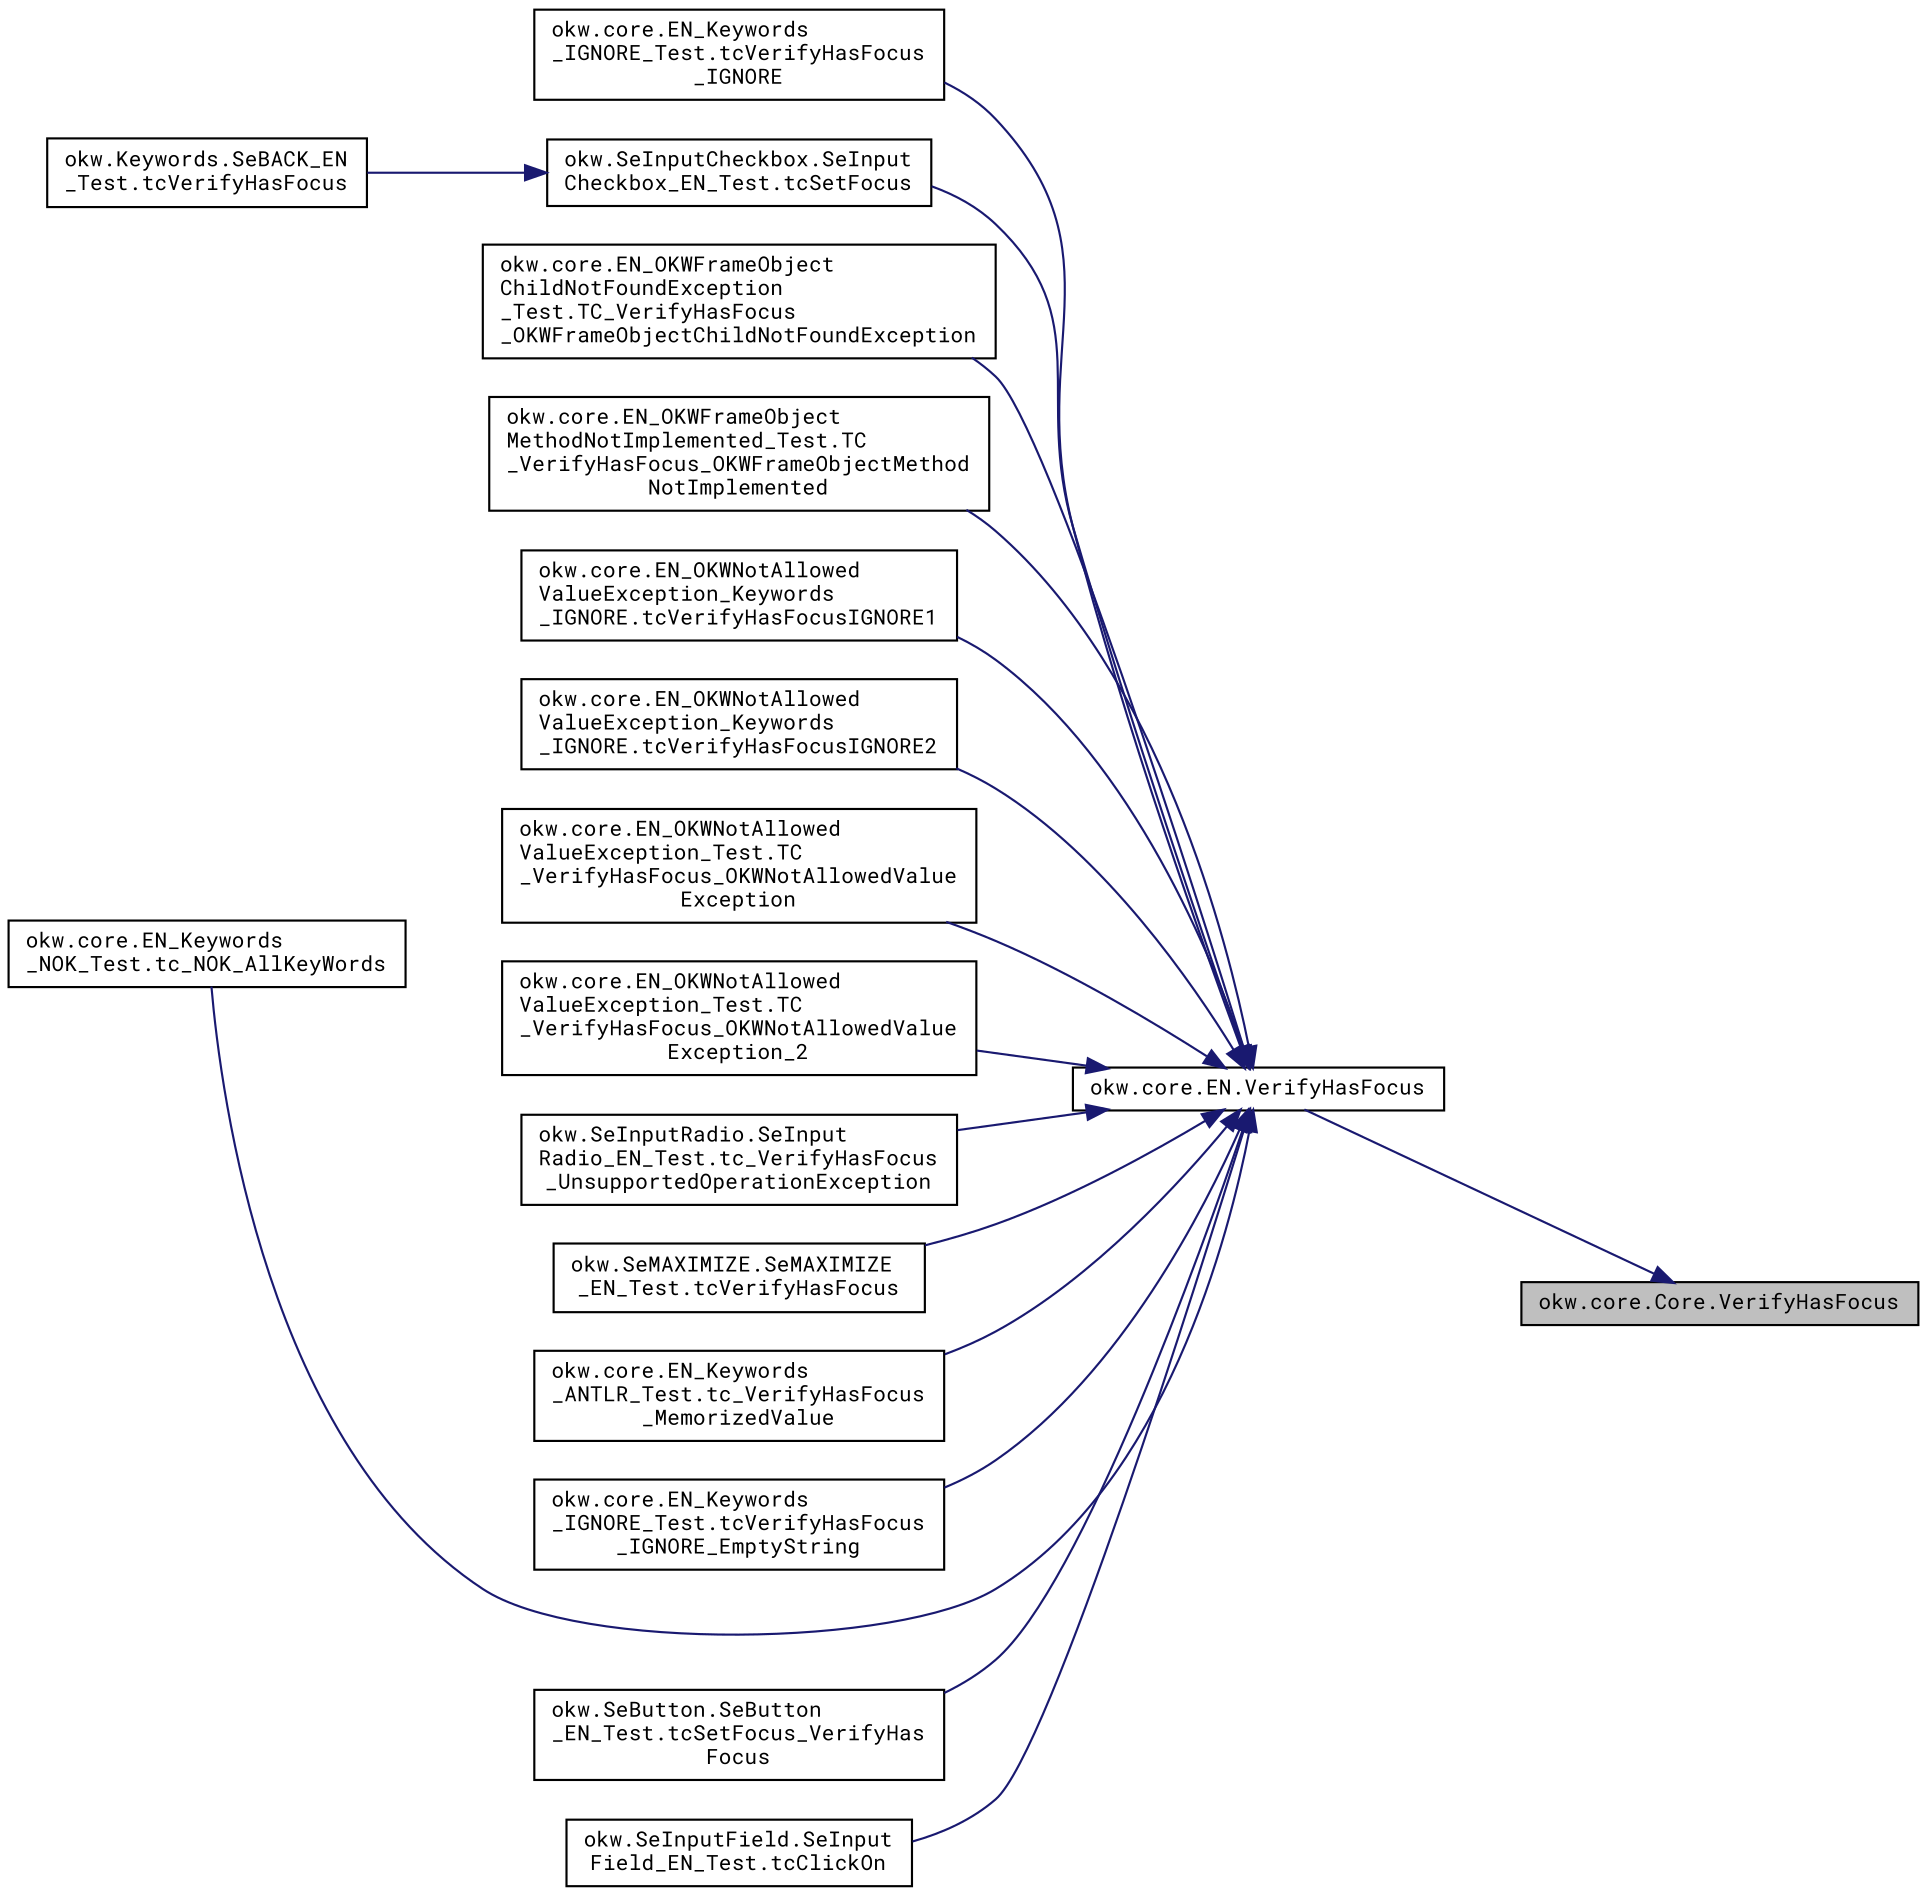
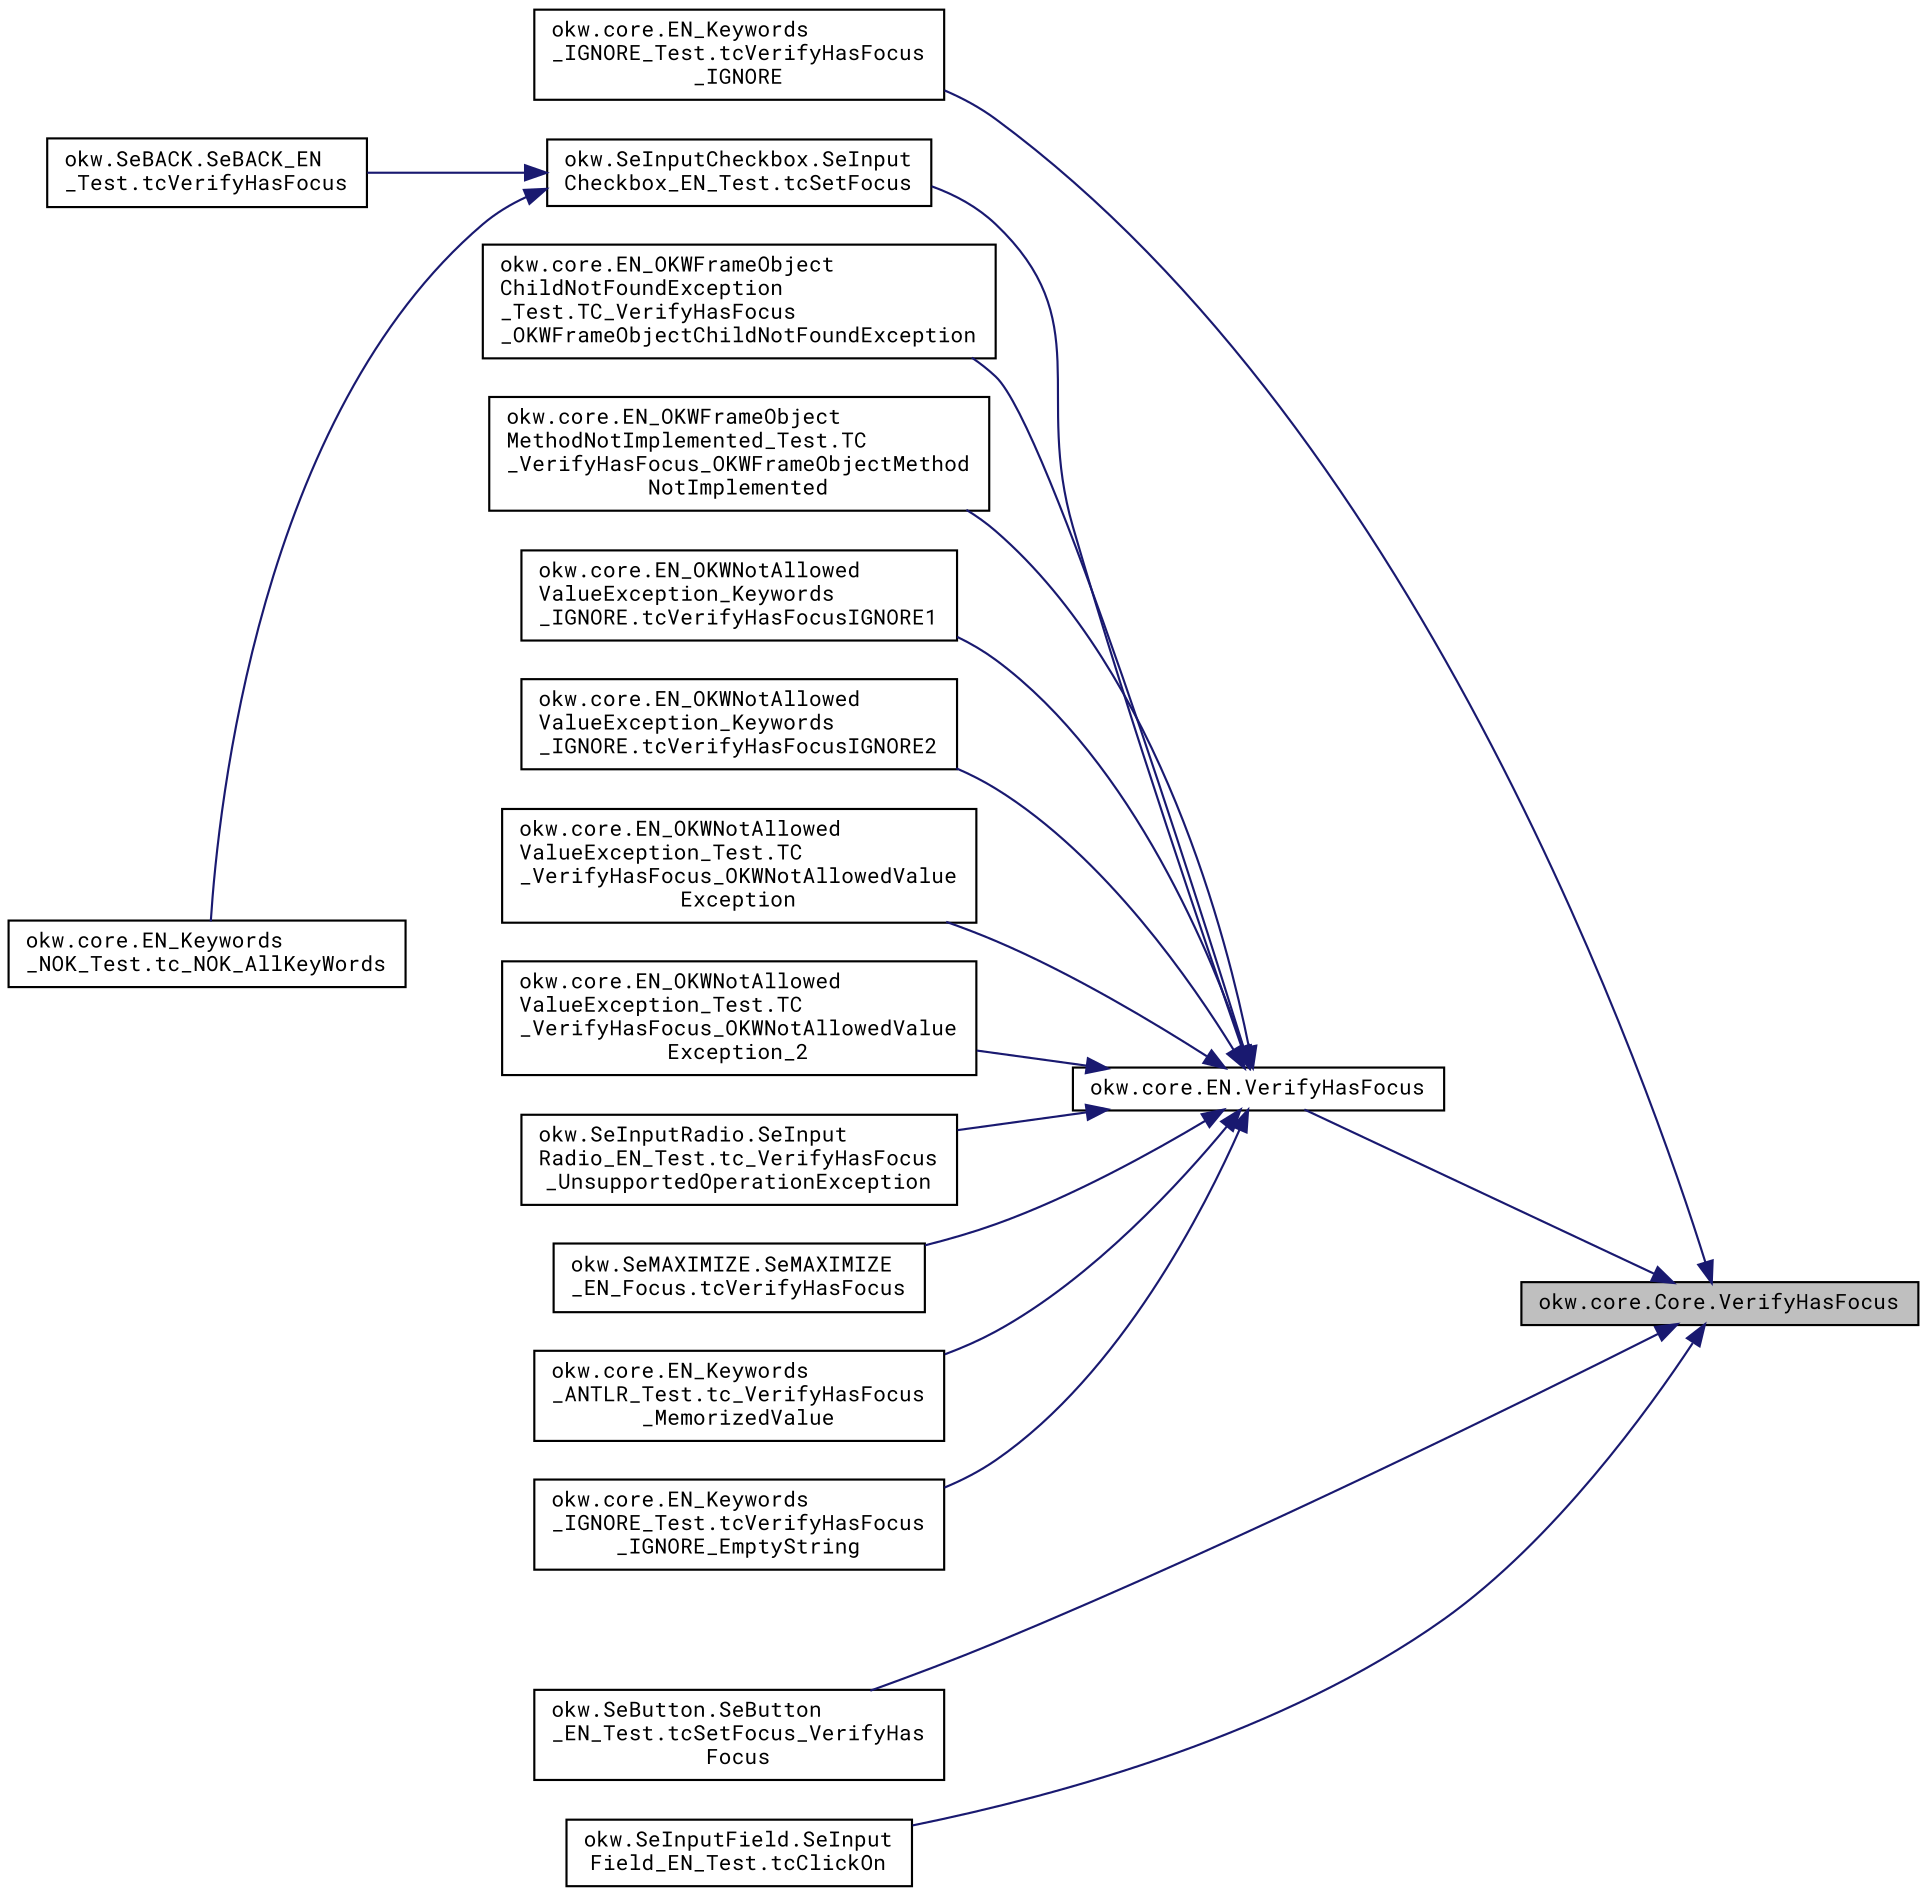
(207, 173) -> (207, 173)
(1064, 297) -> (1417, 613)
(739, 1278) -> (739, 1278)
(1133, 1418) -> (1269, 1522)
(1118, 1515) -> (1359, 1672)
(667, 1632) -> (292, 522)
